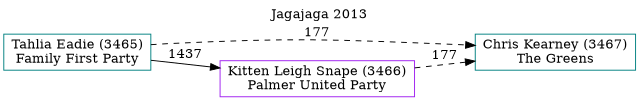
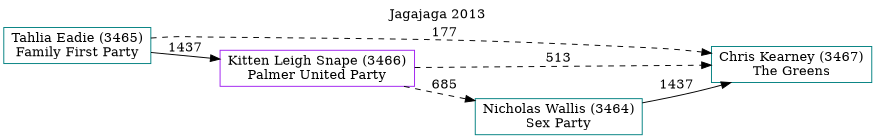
(445, 55) -> (559, 58)
none -> (559, 117)
